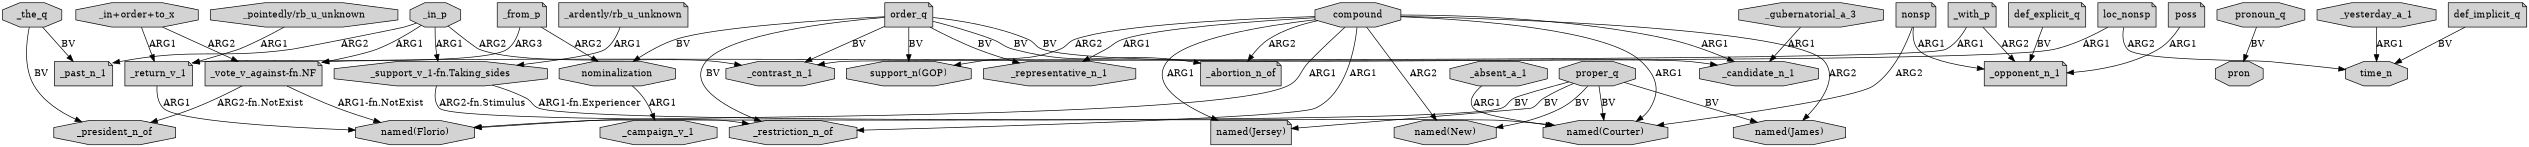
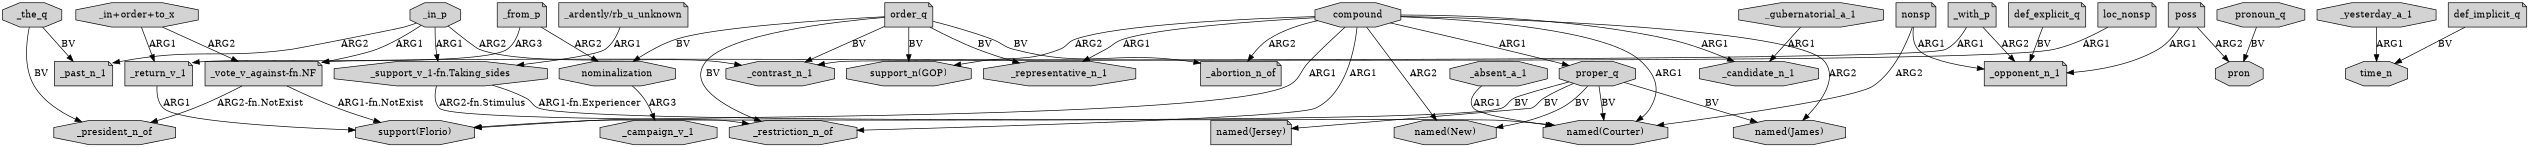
(304, 15) -> none
(1811, 15) -> (1811, 15)
none -> (2211, 42)
(1198, 43) -> (1476, 43)
(2221, 60) -> none
(1318, 61) -> none
(663, 103) -> (663, 103)
(415, 133) -> (415, 133)
